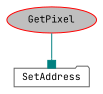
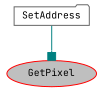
(52, 46) -> (52, 38)
